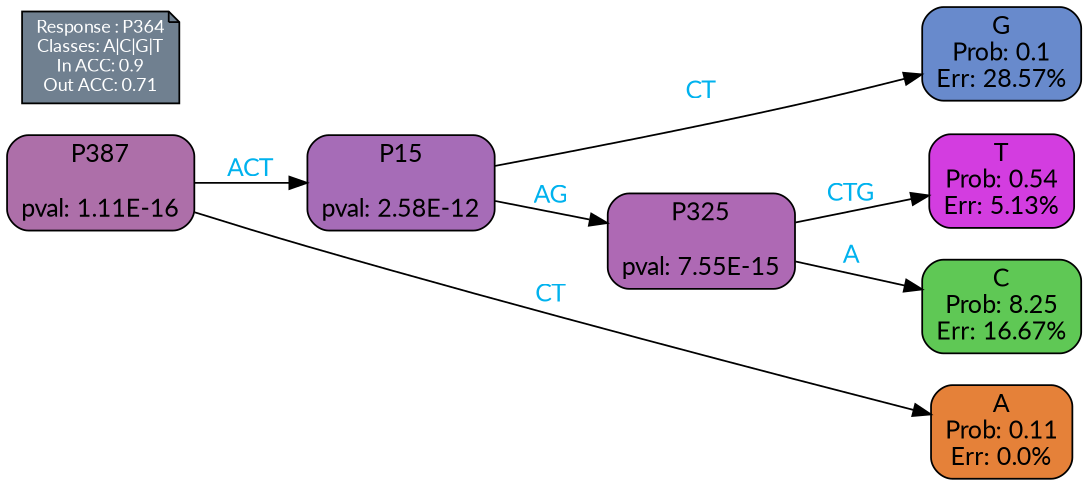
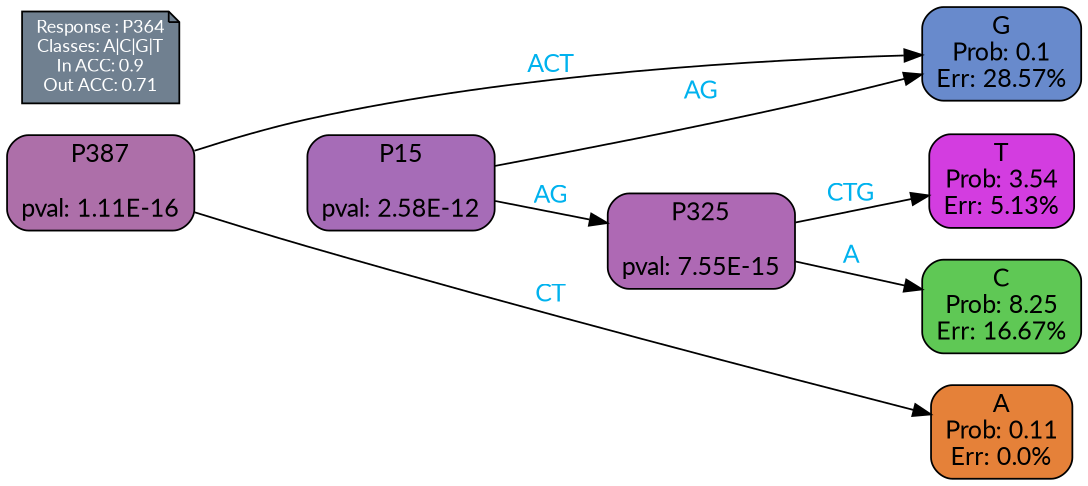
(701, 92) -> (701, 92)
(1002, 181) -> (1002, 181)
(242, 183) -> (546, 81)
